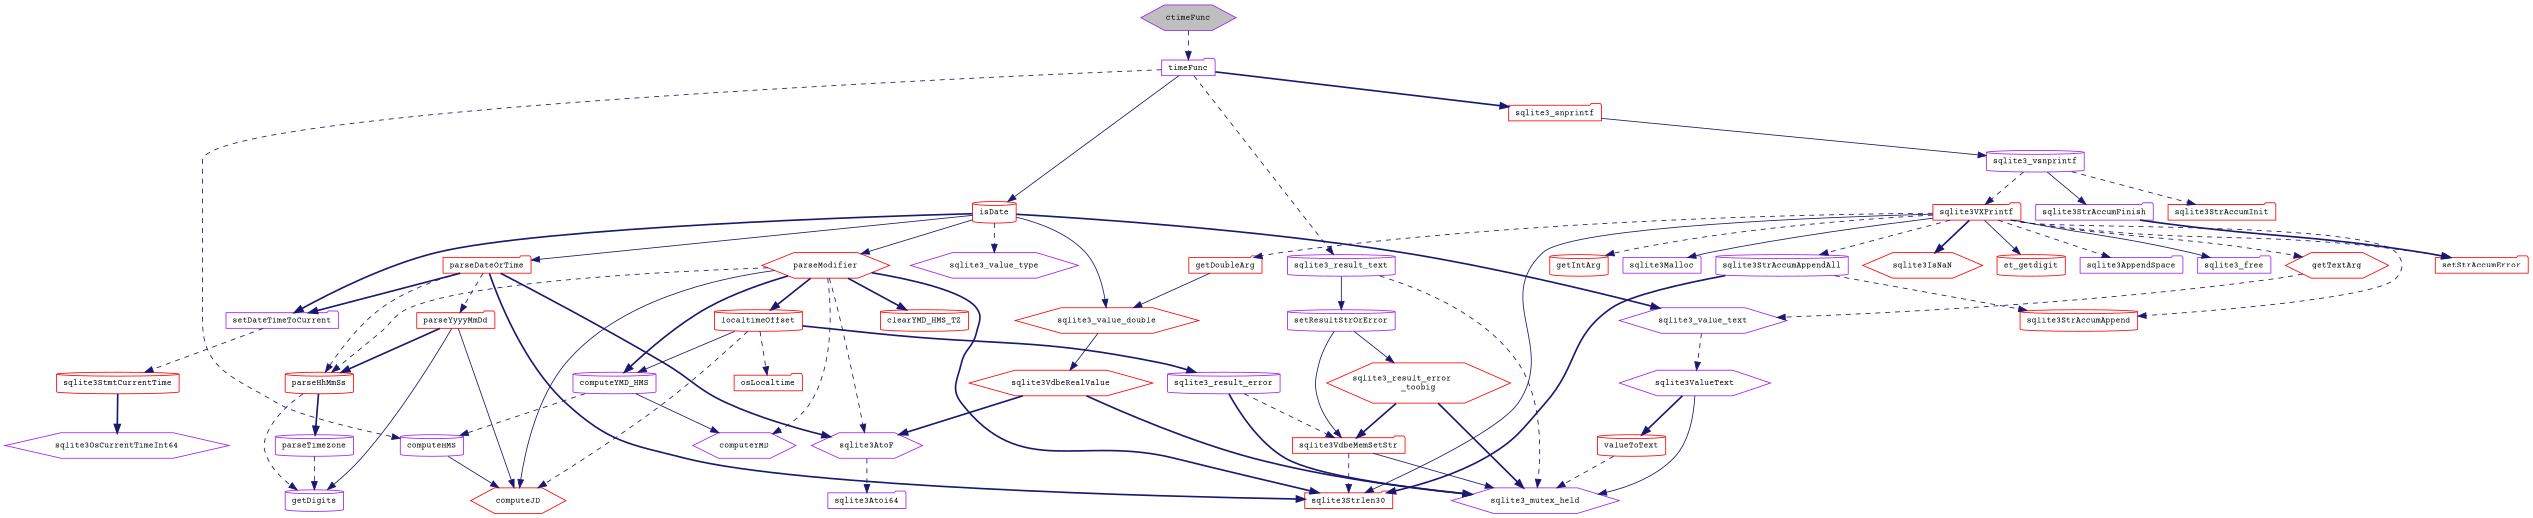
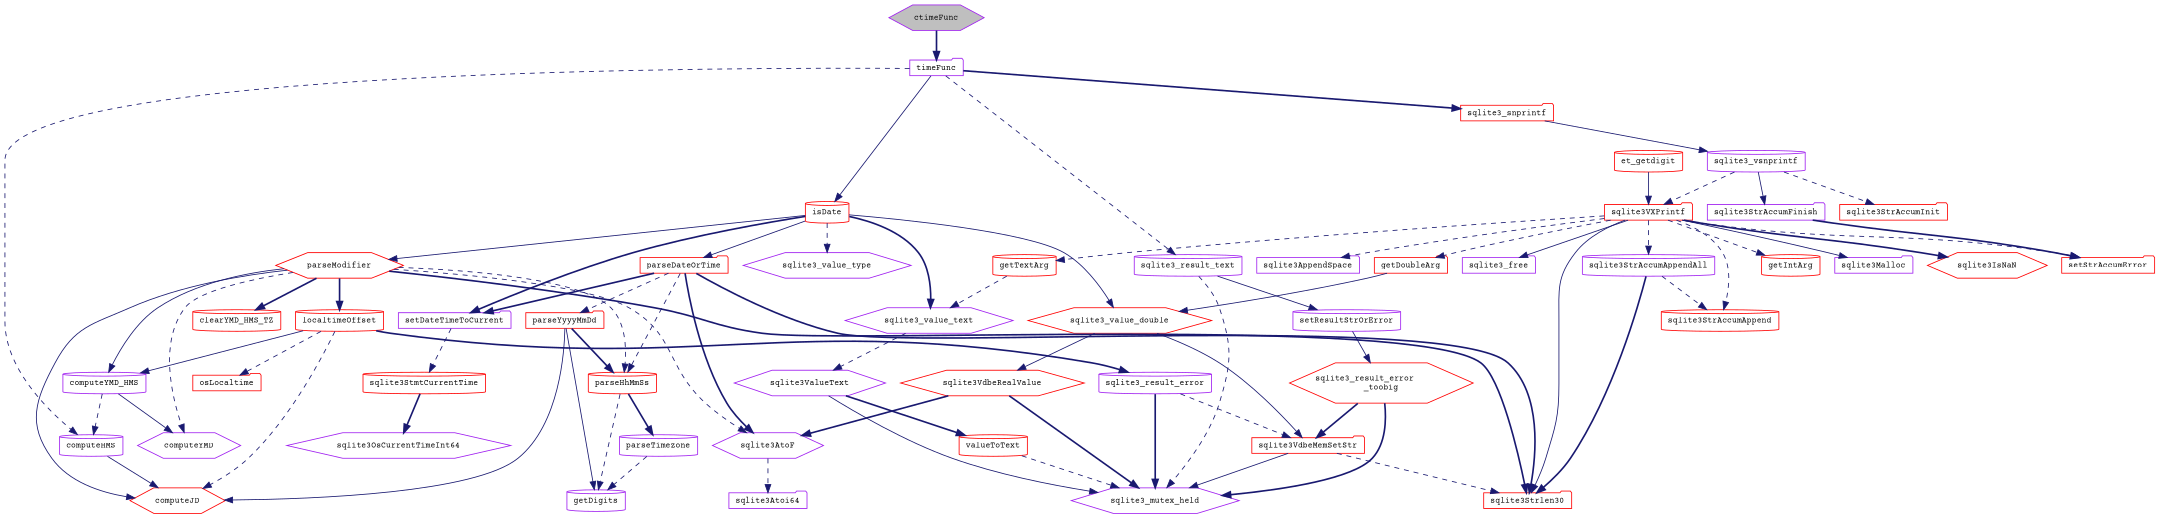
(1188, 41) -> (937, 41)
(1999, 234) -> (1649, 184)
(2337, 265) -> (1024, 265)
(703, 310) -> (179, 296)
(1316, 382) -> (1233, 373)
